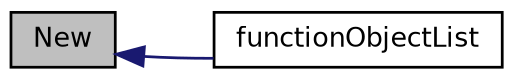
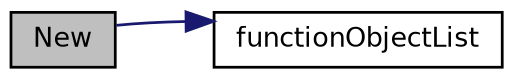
(179, 58) -> (151, 23)
